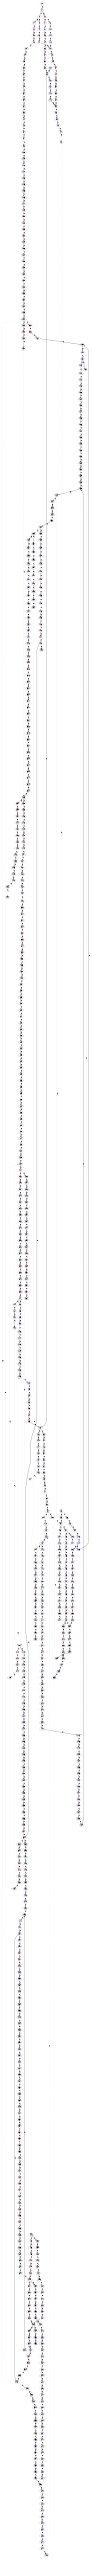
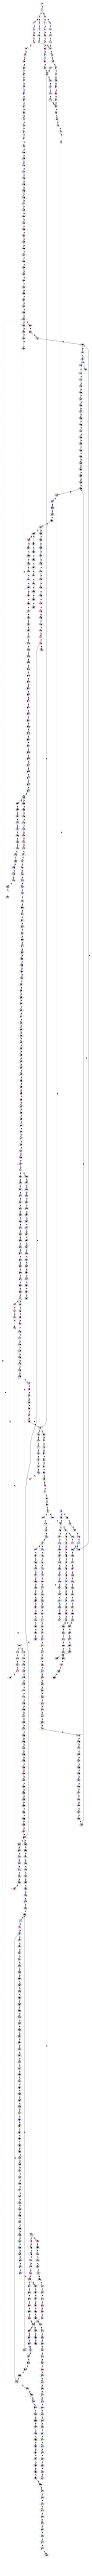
(49, 2046) -> (47, 2046)
